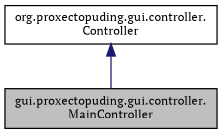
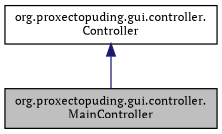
(111, 109) -> (111, 109)
